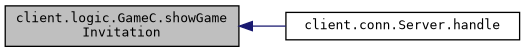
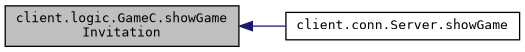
(403, 26) -> (403, 26)
